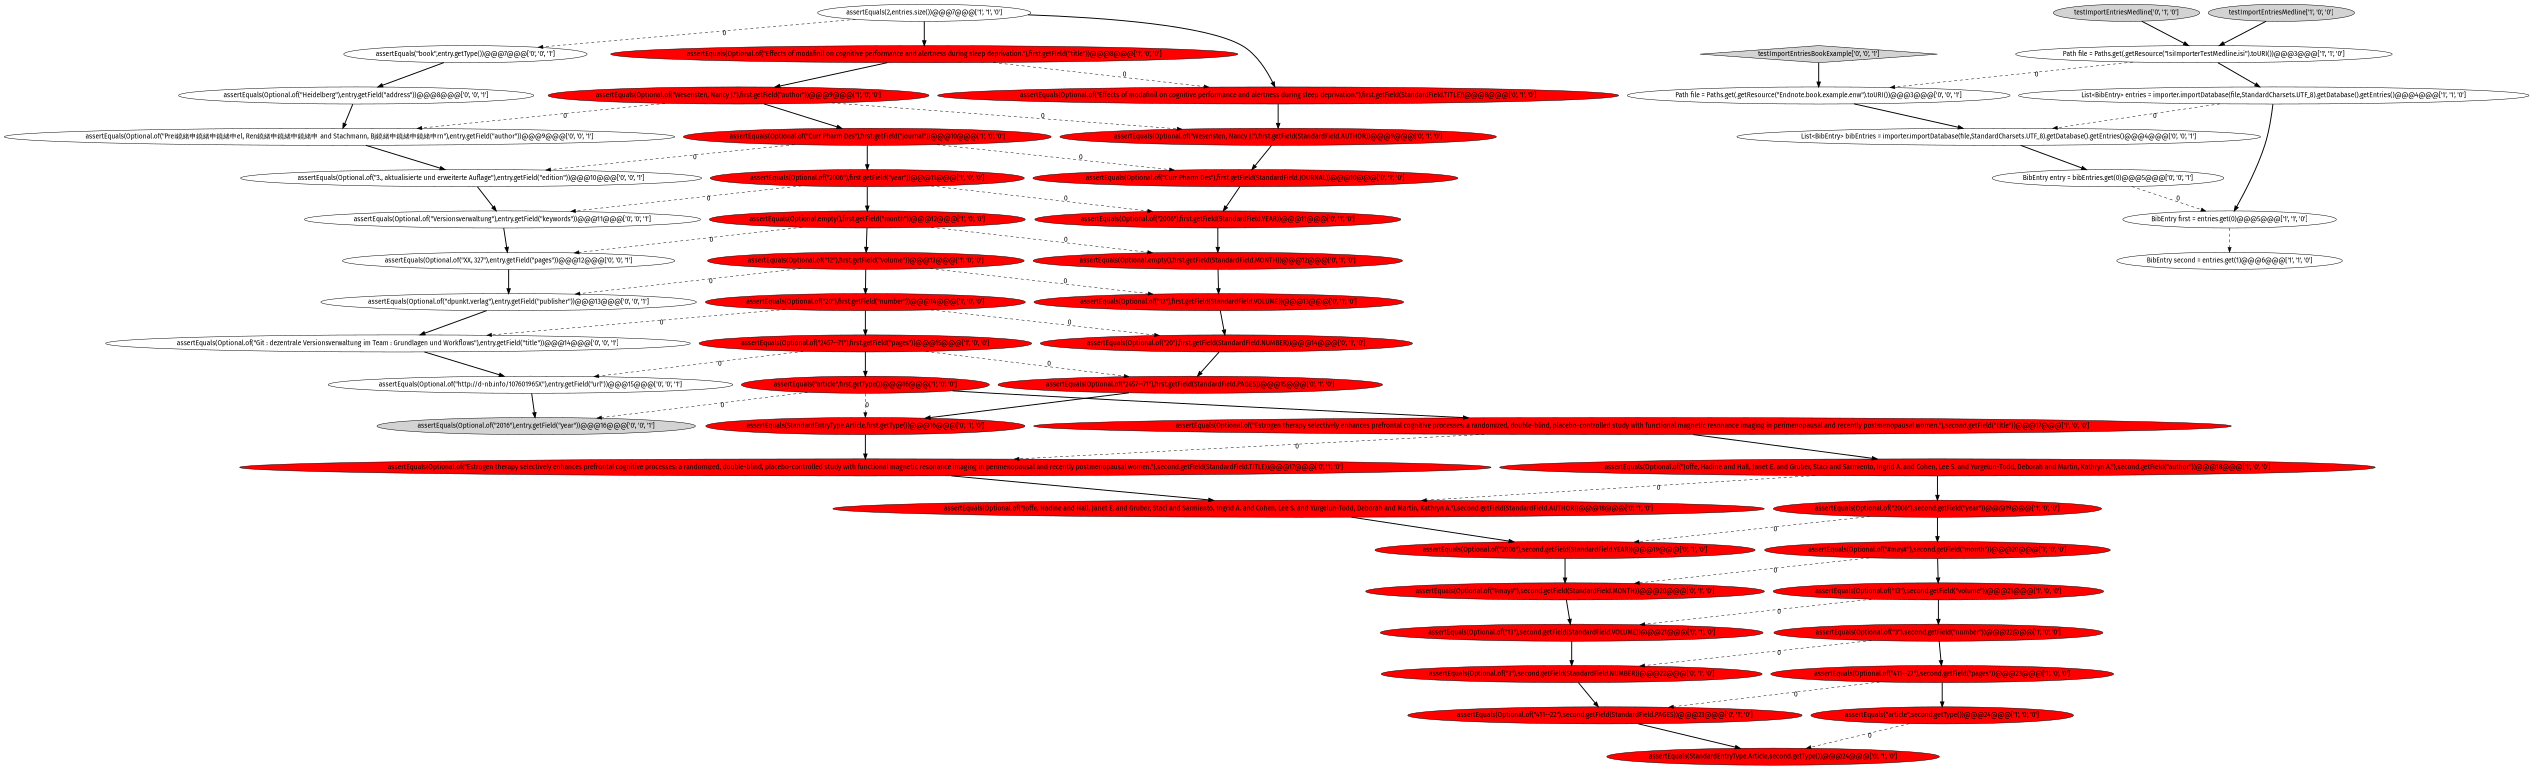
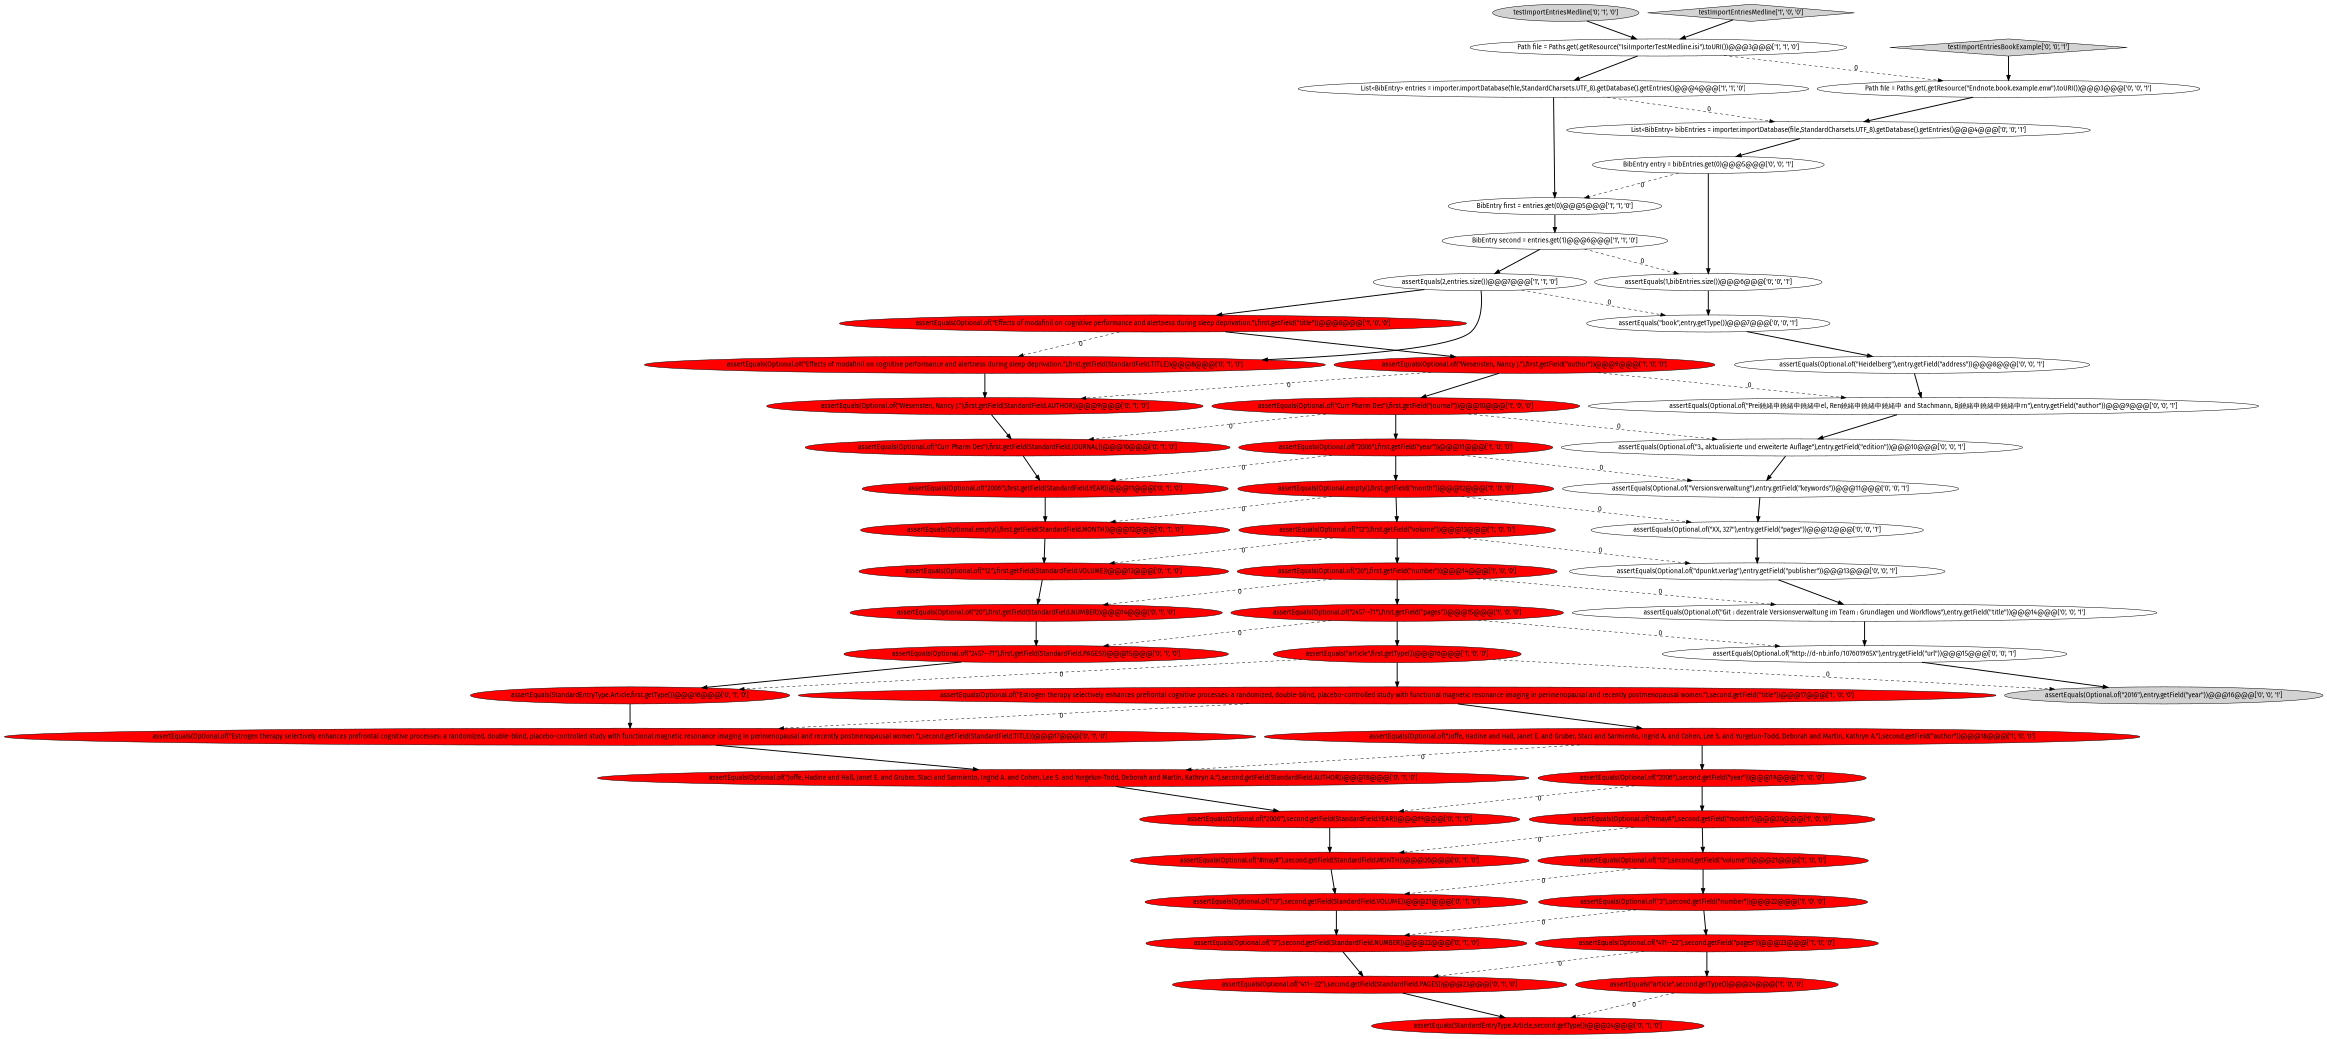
(2281, 13) -> (1751, 13)
(2230, 238) -> (1555, 221)
none -> (1520, 260)
none -> (1708, 282)
